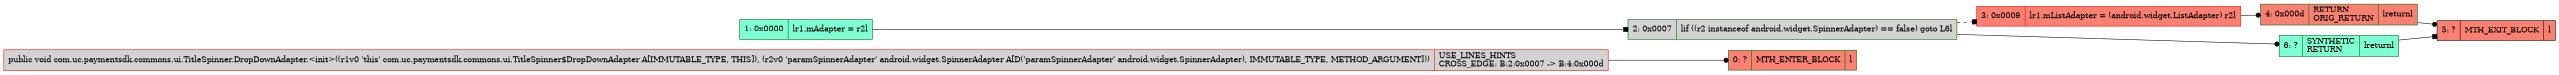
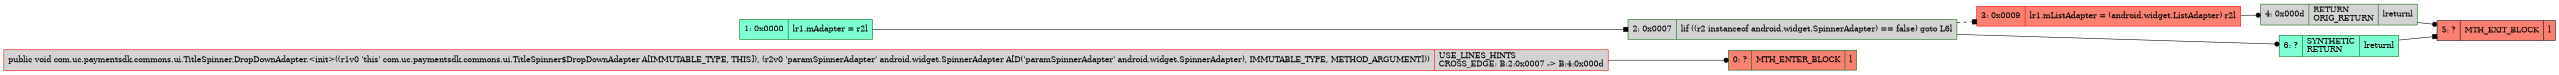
(2339, 15) -> (2339, 15)
